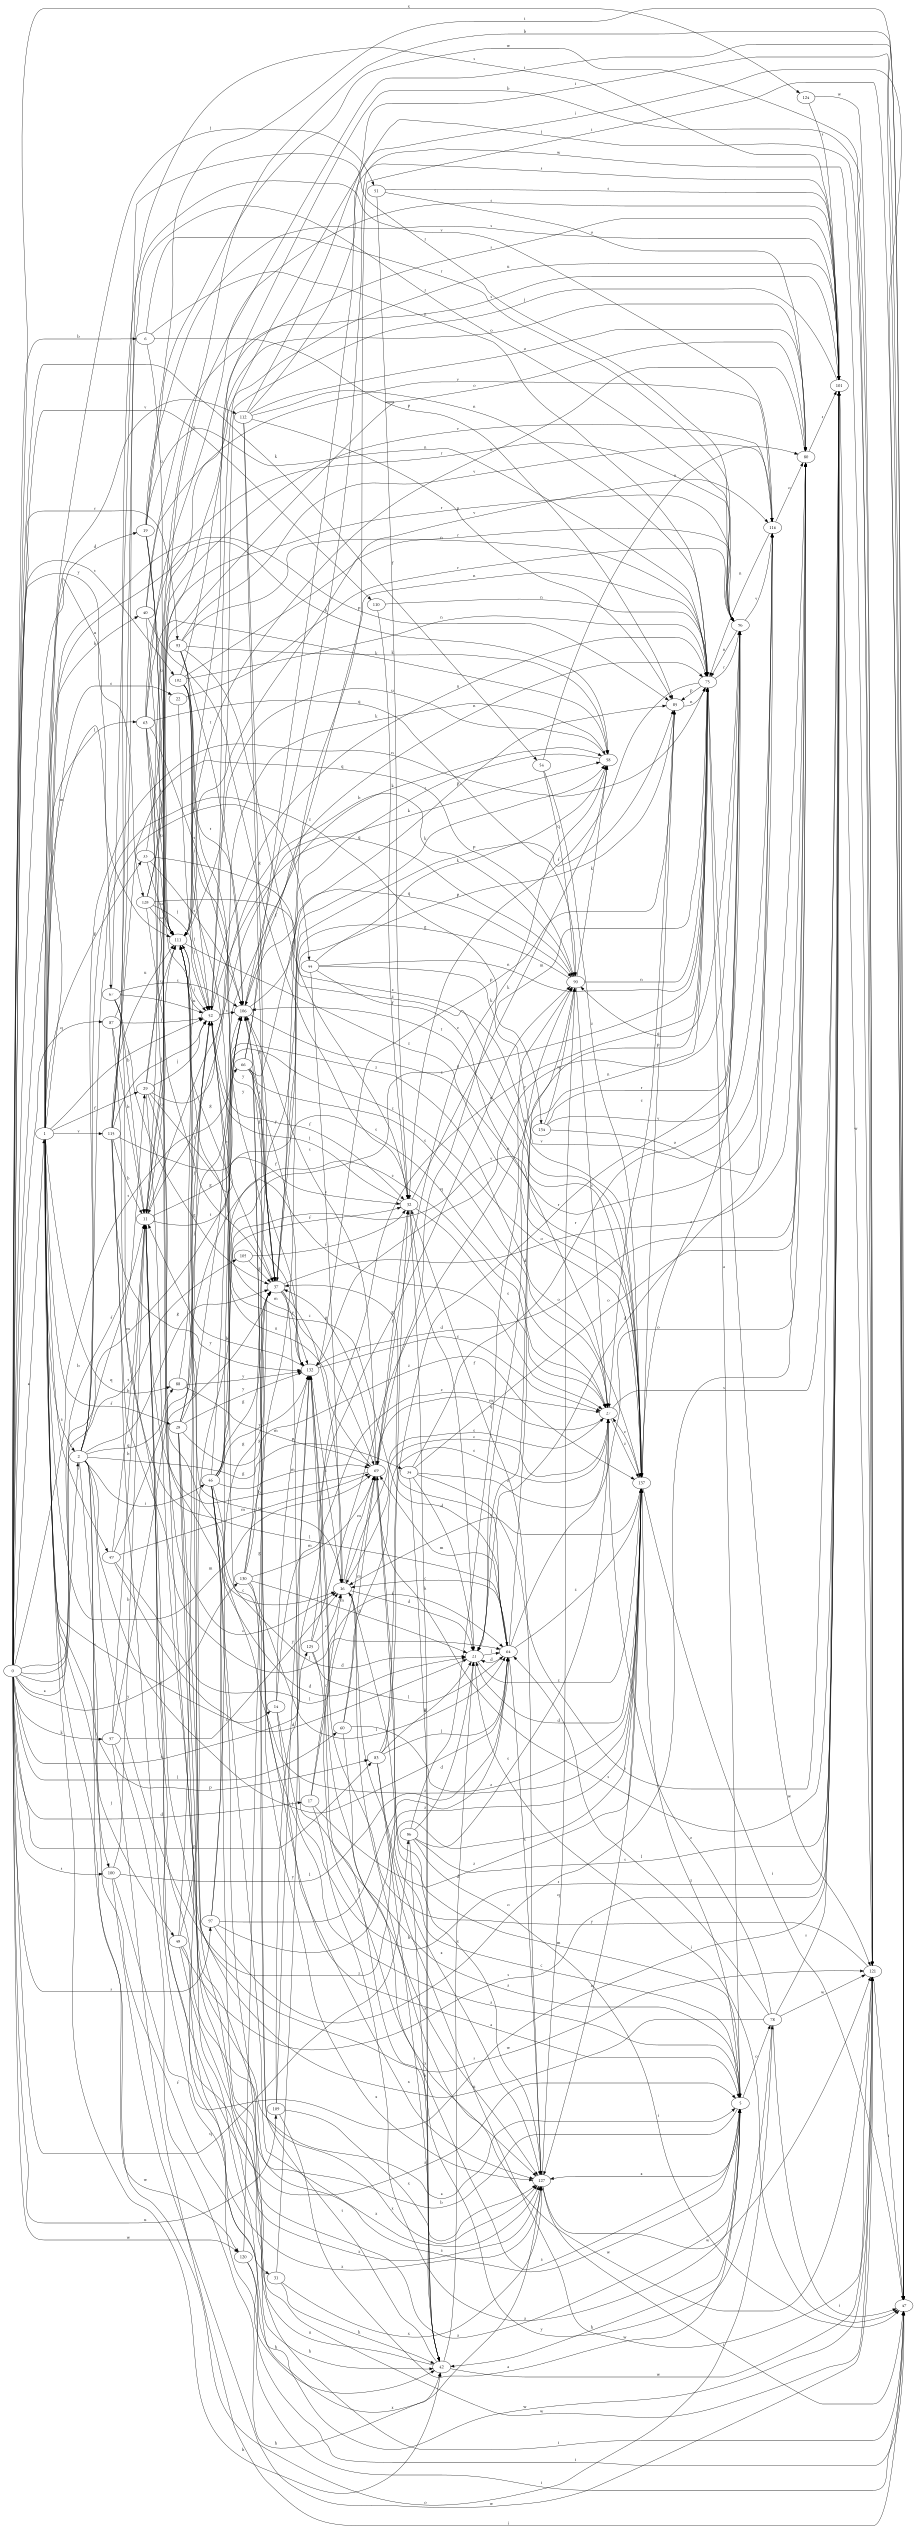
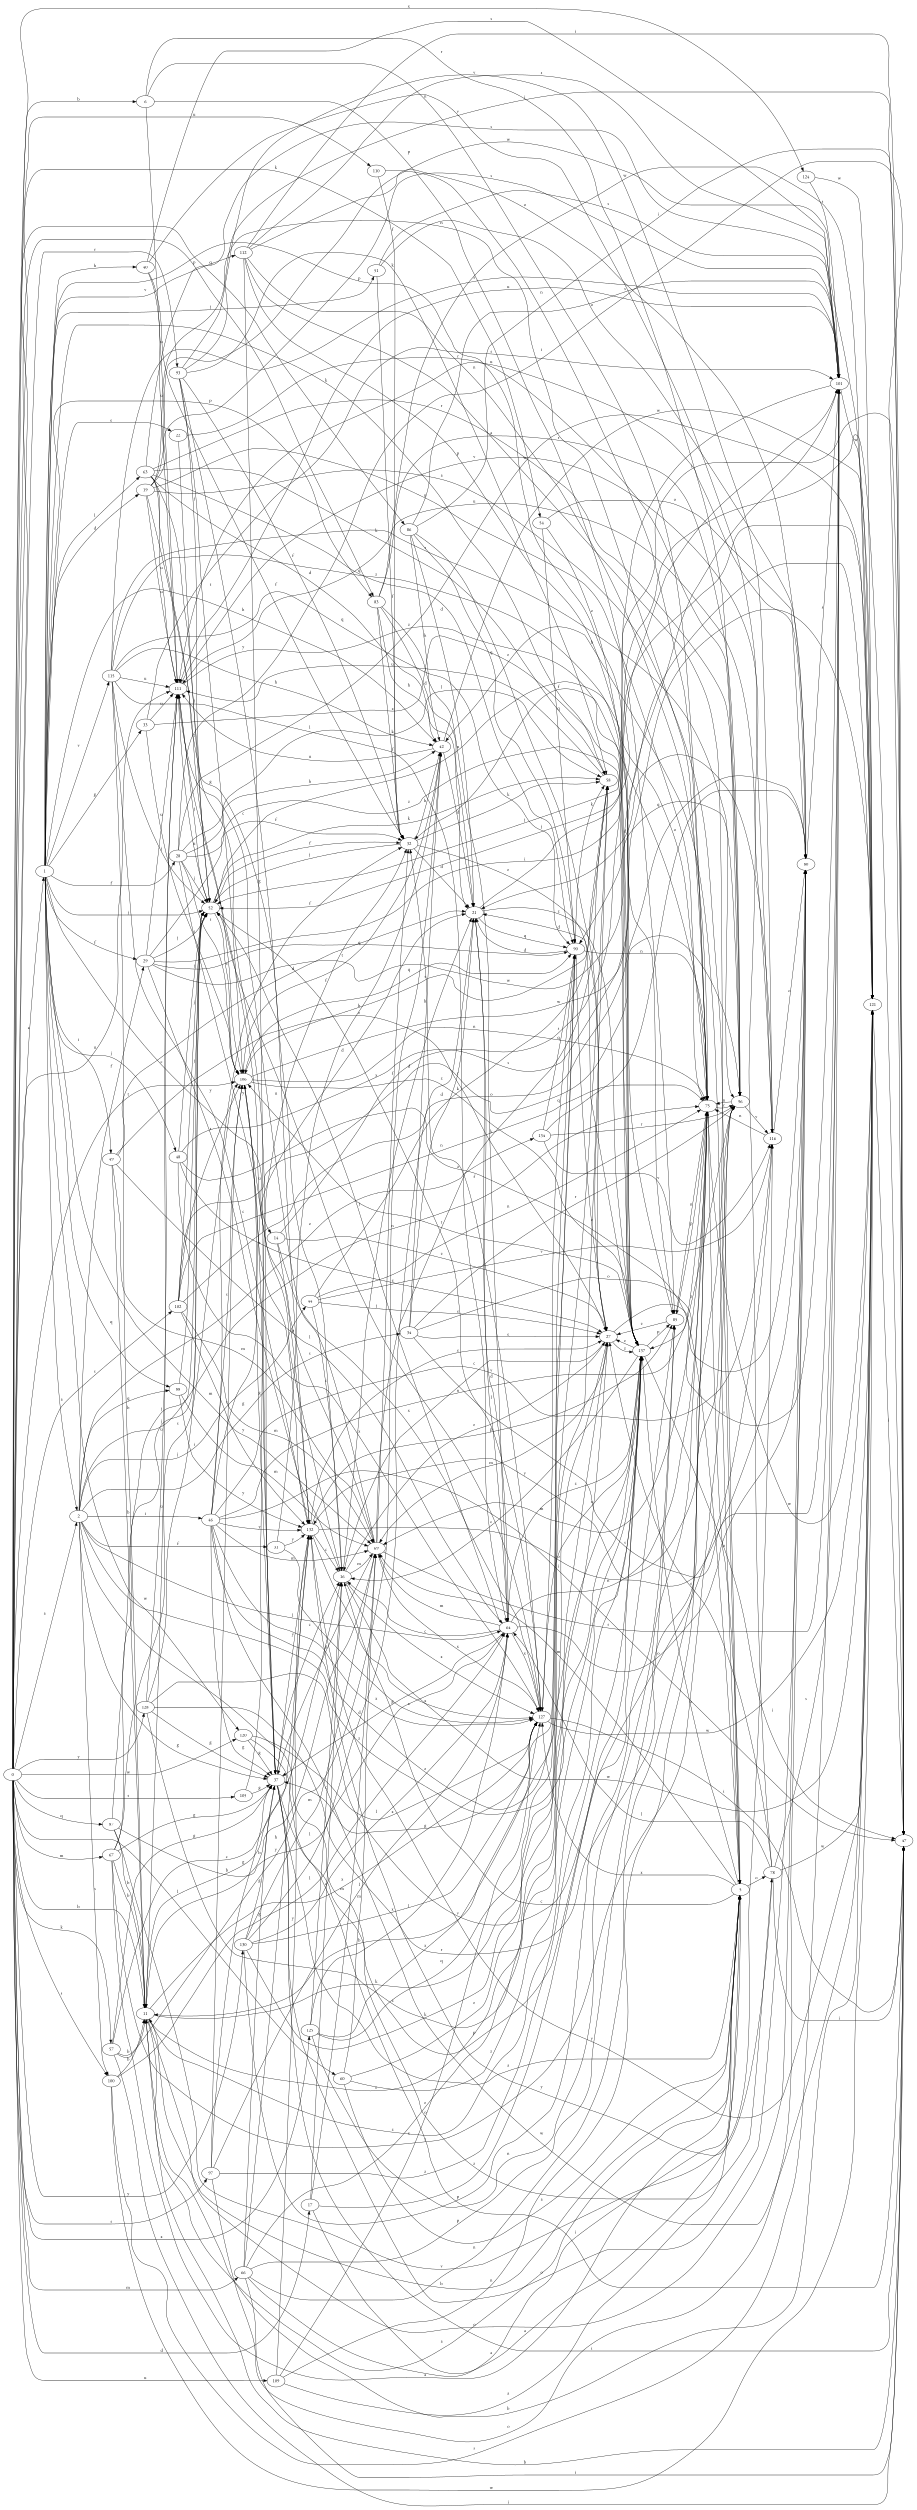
none -> (373, 1319)
